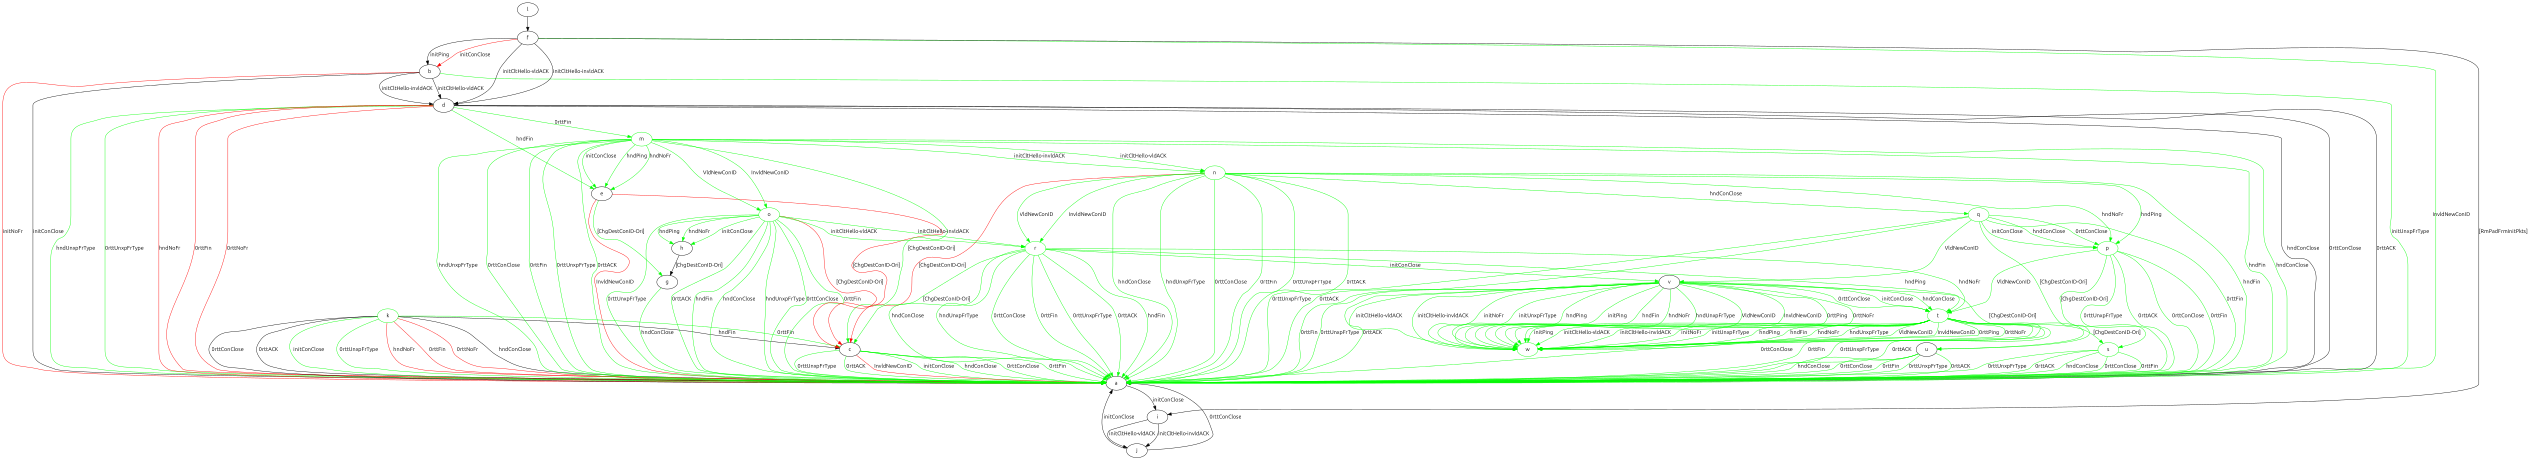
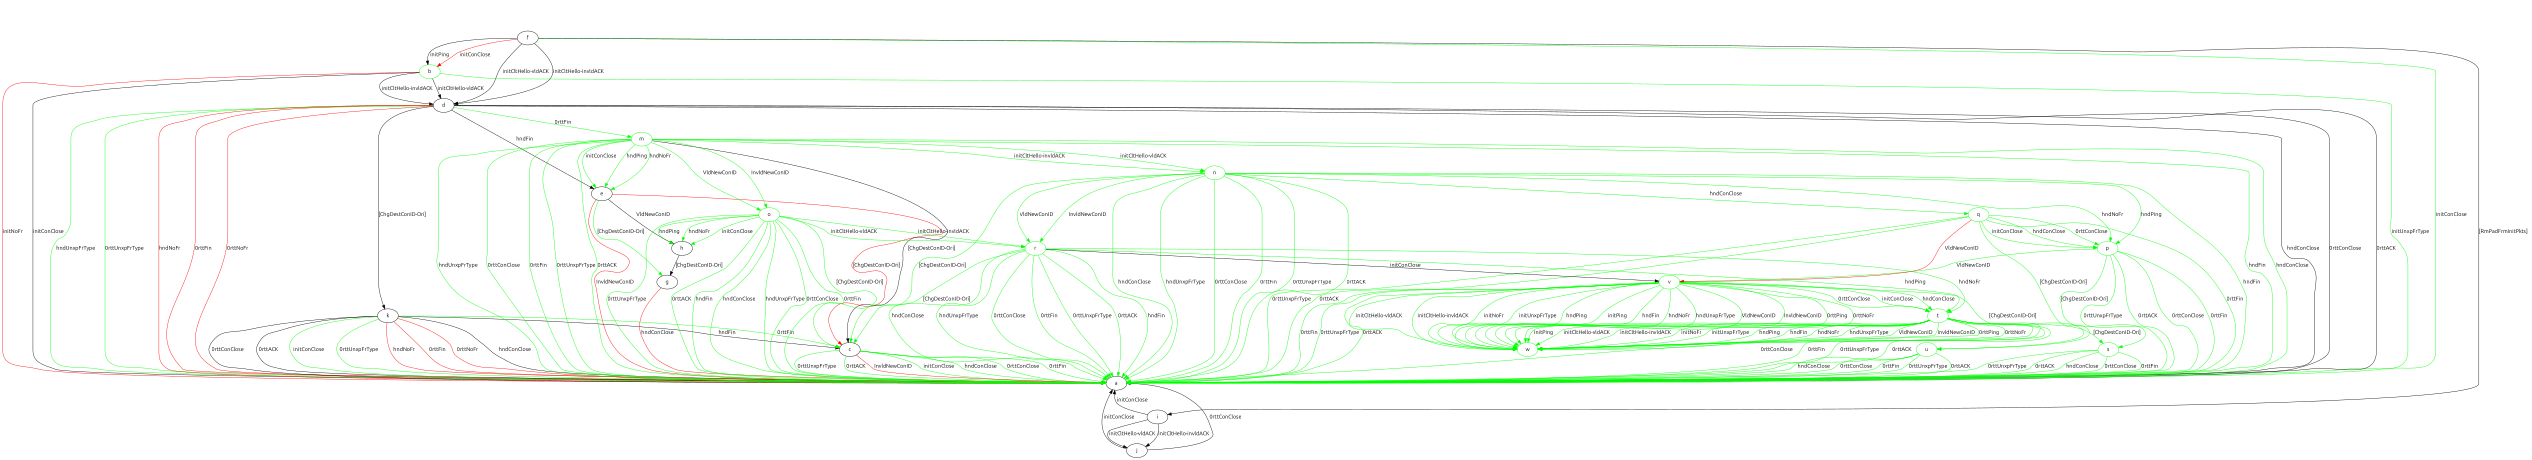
(528, 10) -> none
(430, 72) -> (430, 72)
(514, 145) -> (514, 145)
none -> (379, 188)
(892, 194) -> (892, 194)
(996, 211) -> (996, 211)
(2452, 215) -> (2452, 215)
none -> (638, 222)
(1350, 265) -> (1350, 265)
(2014, 267) -> (1933, 269)
(1838, 278) -> (1838, 278)
(1669, 282) -> (1669, 282)
(863, 291) -> (863, 291)
(388, 316) -> (388, 316)
(1927, 350) -> (1927, 350)
(836, 378) -> (836, 378)
(1143, 393) -> (1127, 409)
